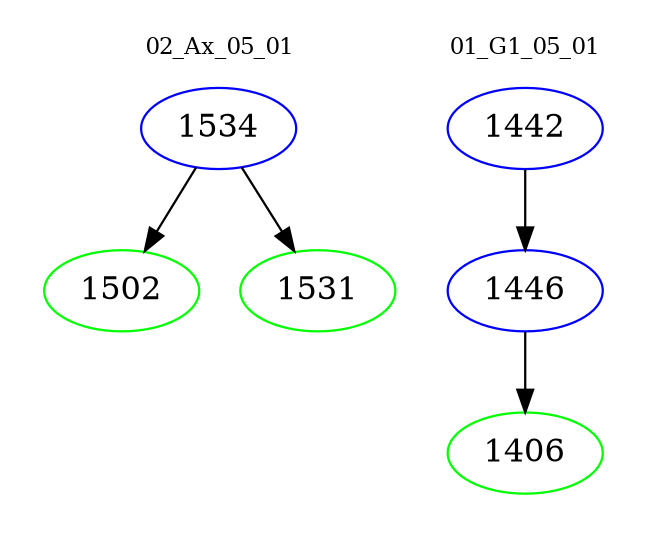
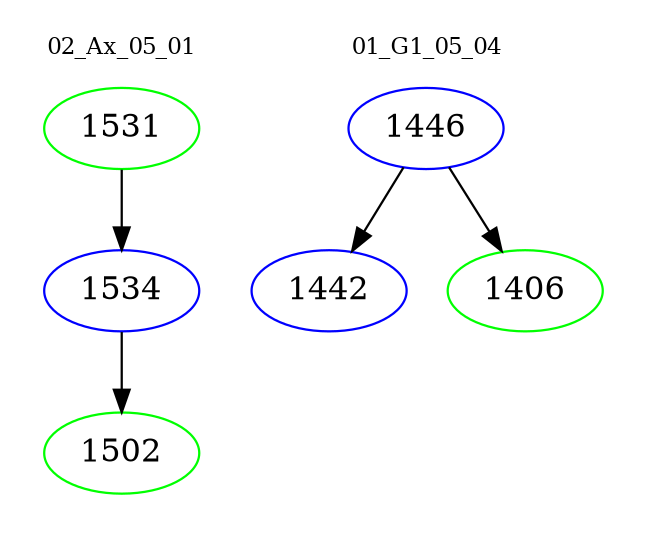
(525, 48) -> (427, 48)
(262, 199) -> (122, 199)
(525, 199) -> (384, 199)
